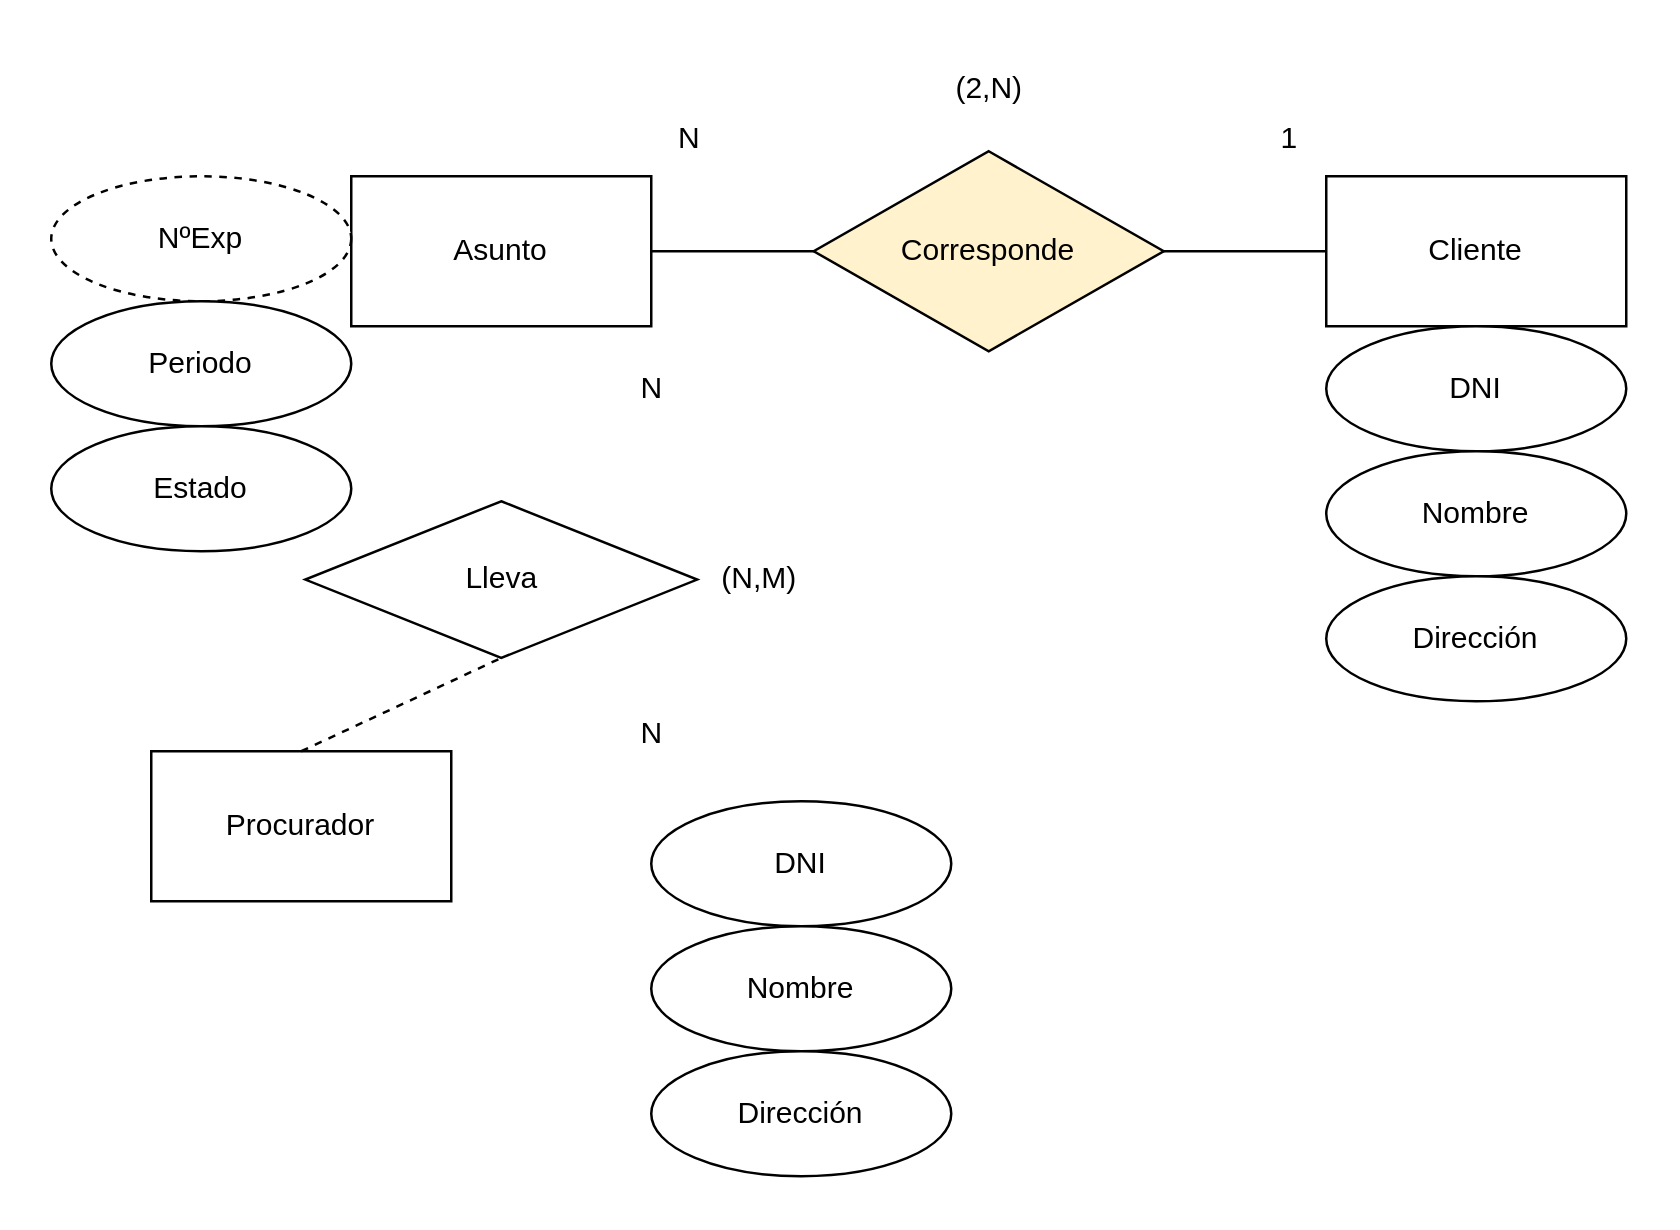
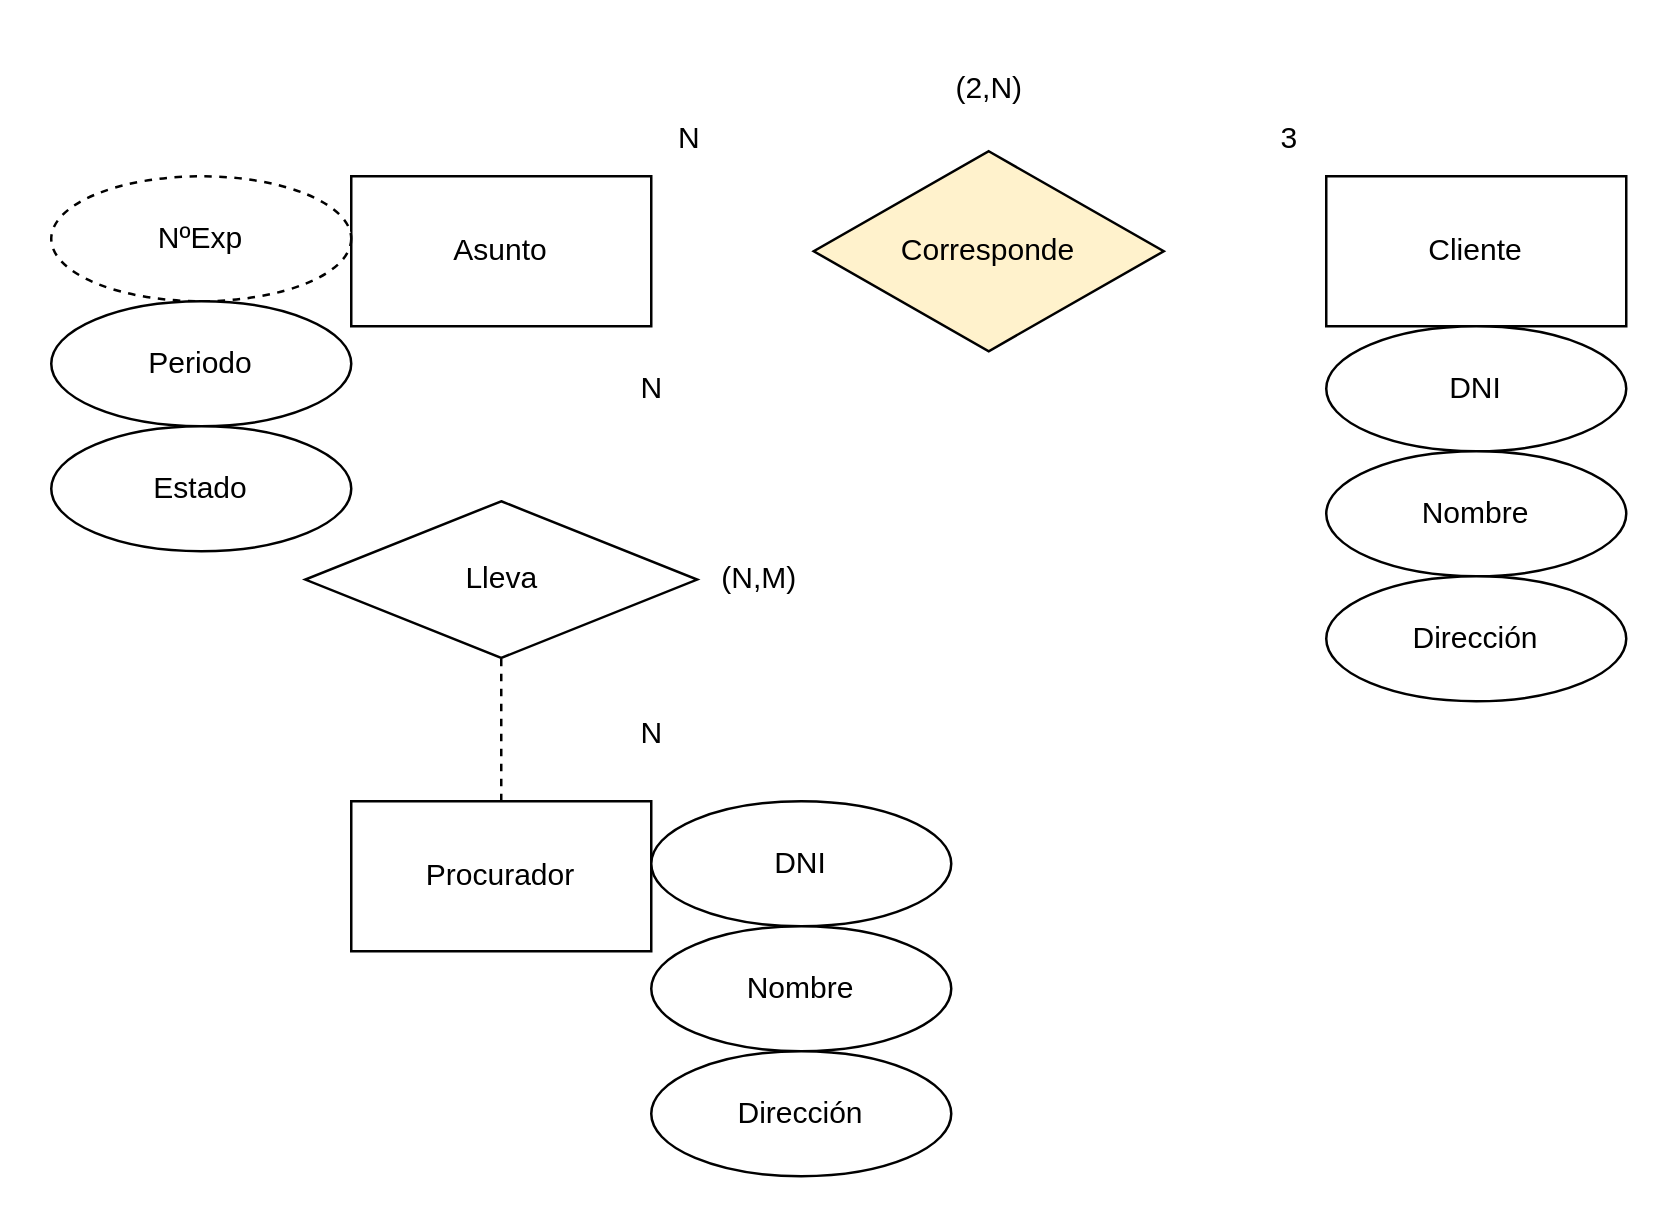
(1290, 139) -> (1290, 139)
(732, 251) -> none
(301, 826) -> (501, 876)
